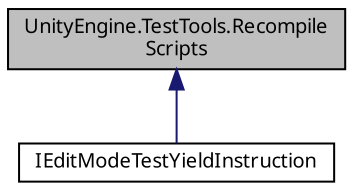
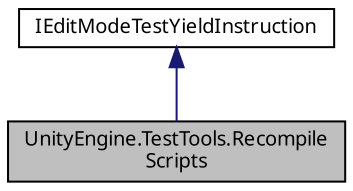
(177, 116) -> (177, 95)
